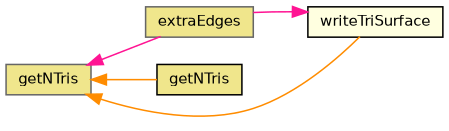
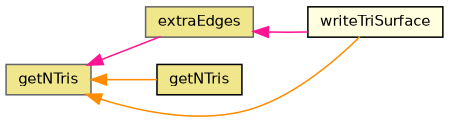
(273, 12) -> (288, 32)
